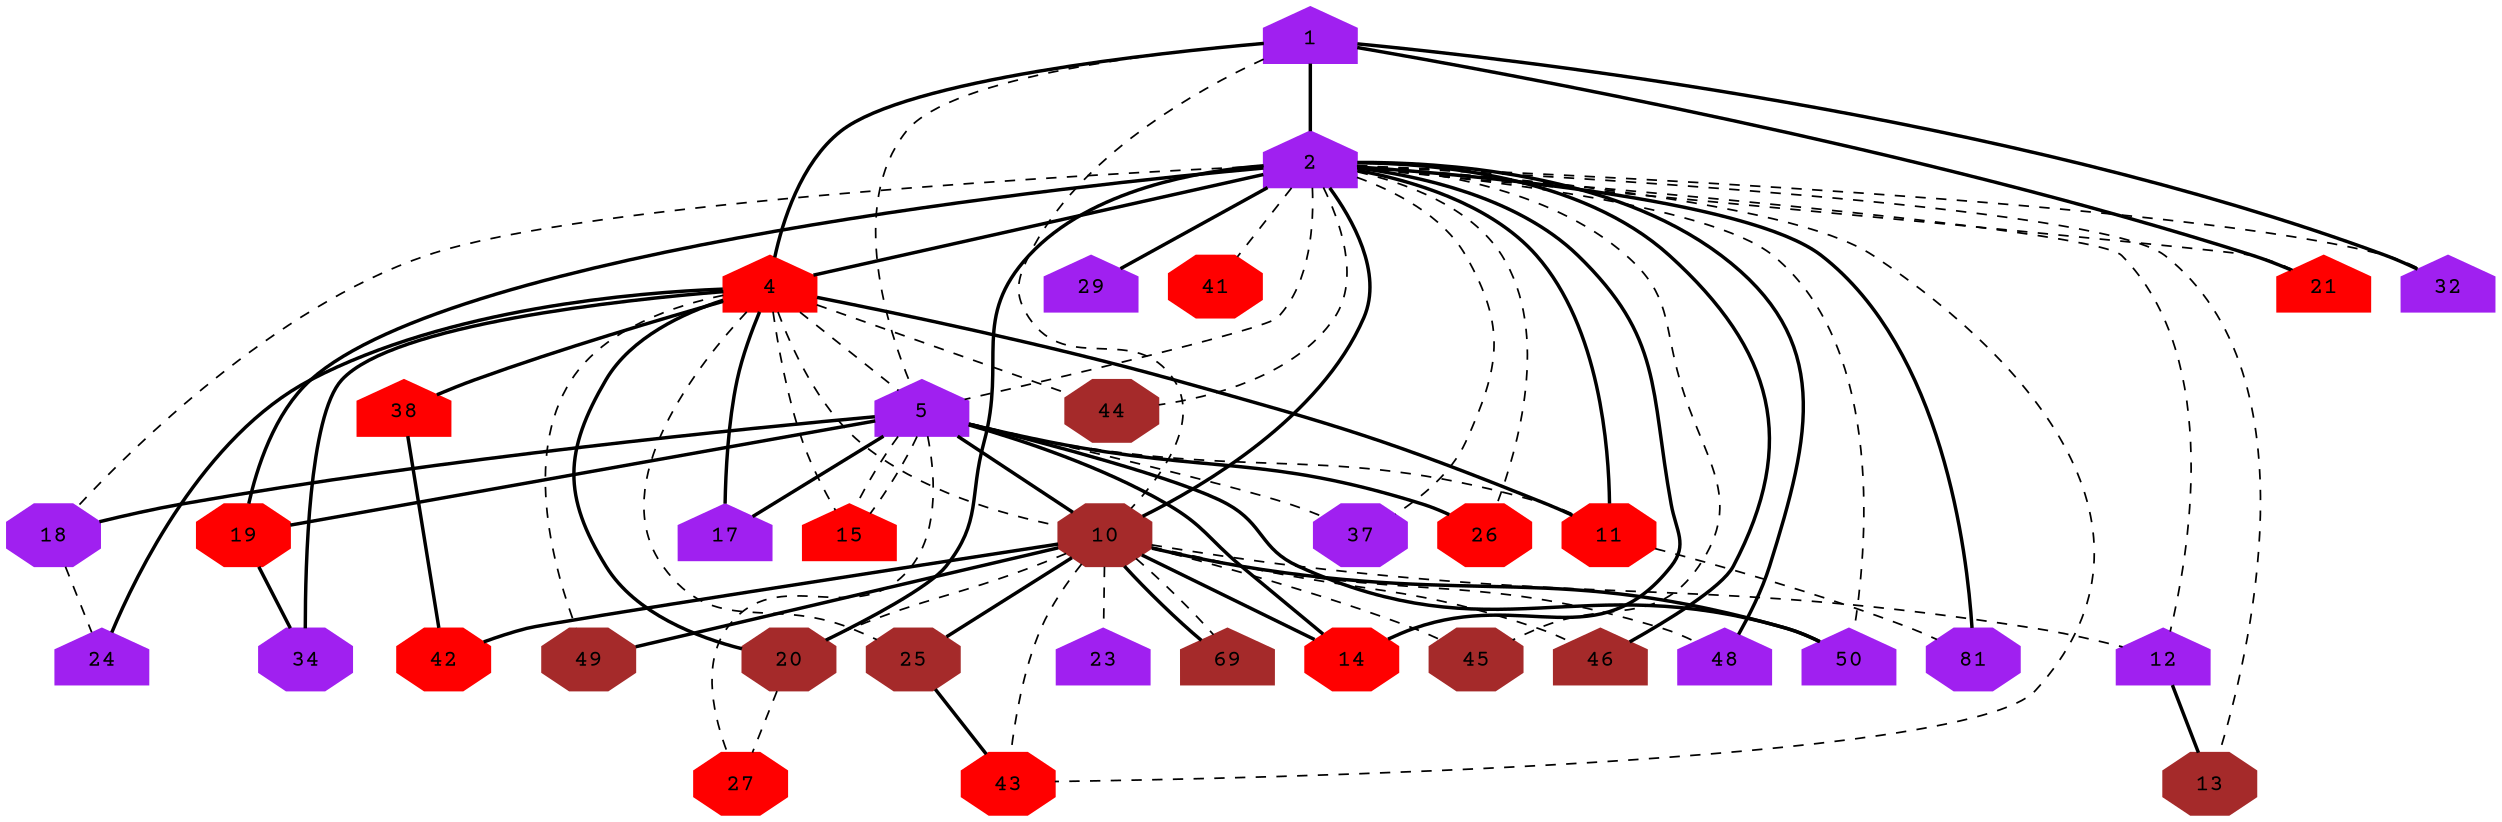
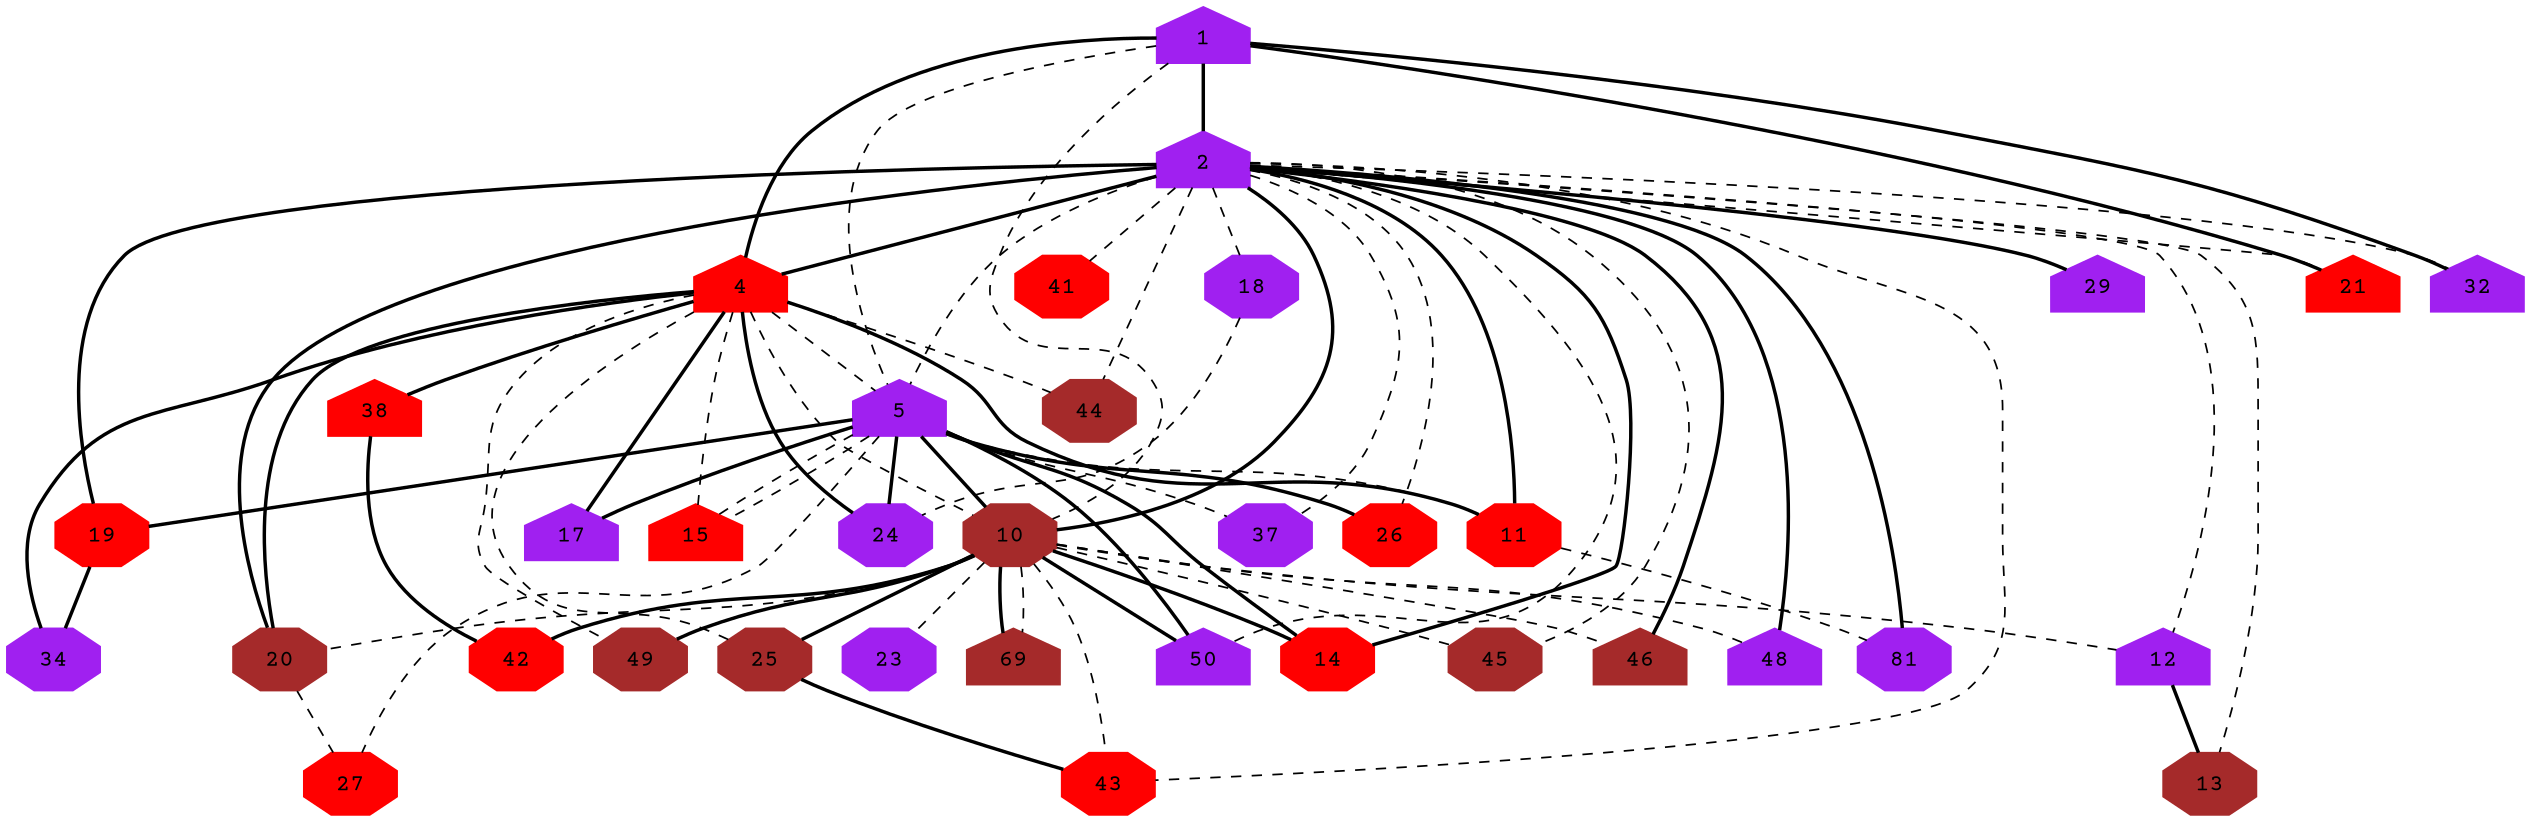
(486, 459) -> (894, 462)
(102, 659) -> (886, 535)
(1103, 659) -> (889, 659)
